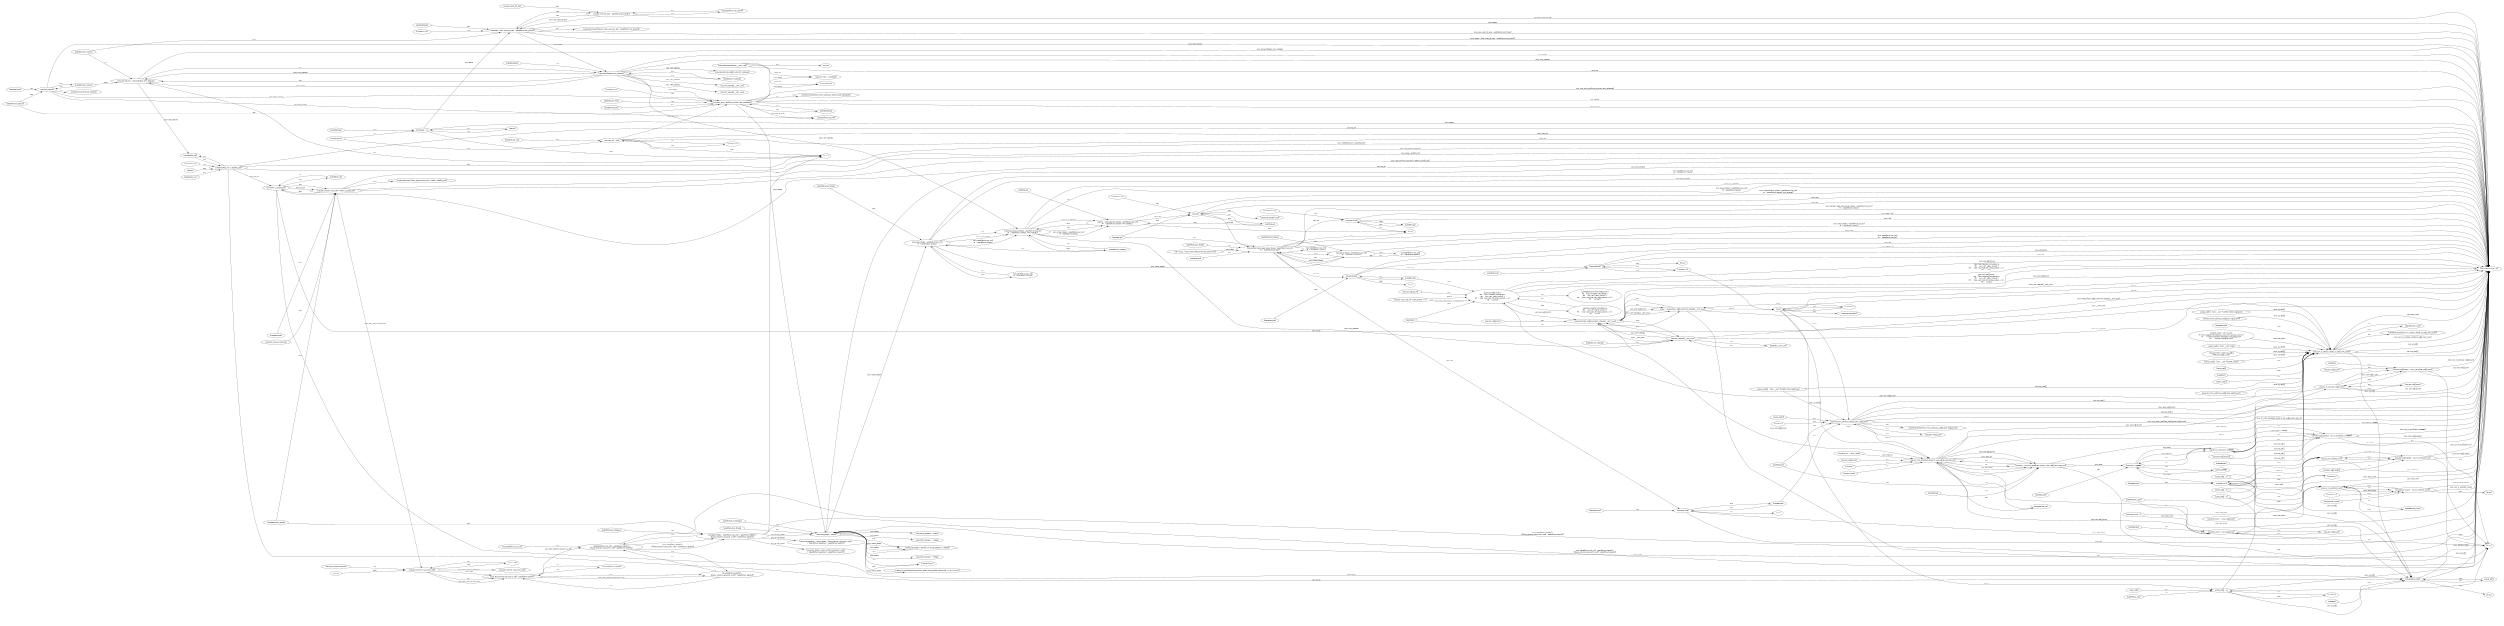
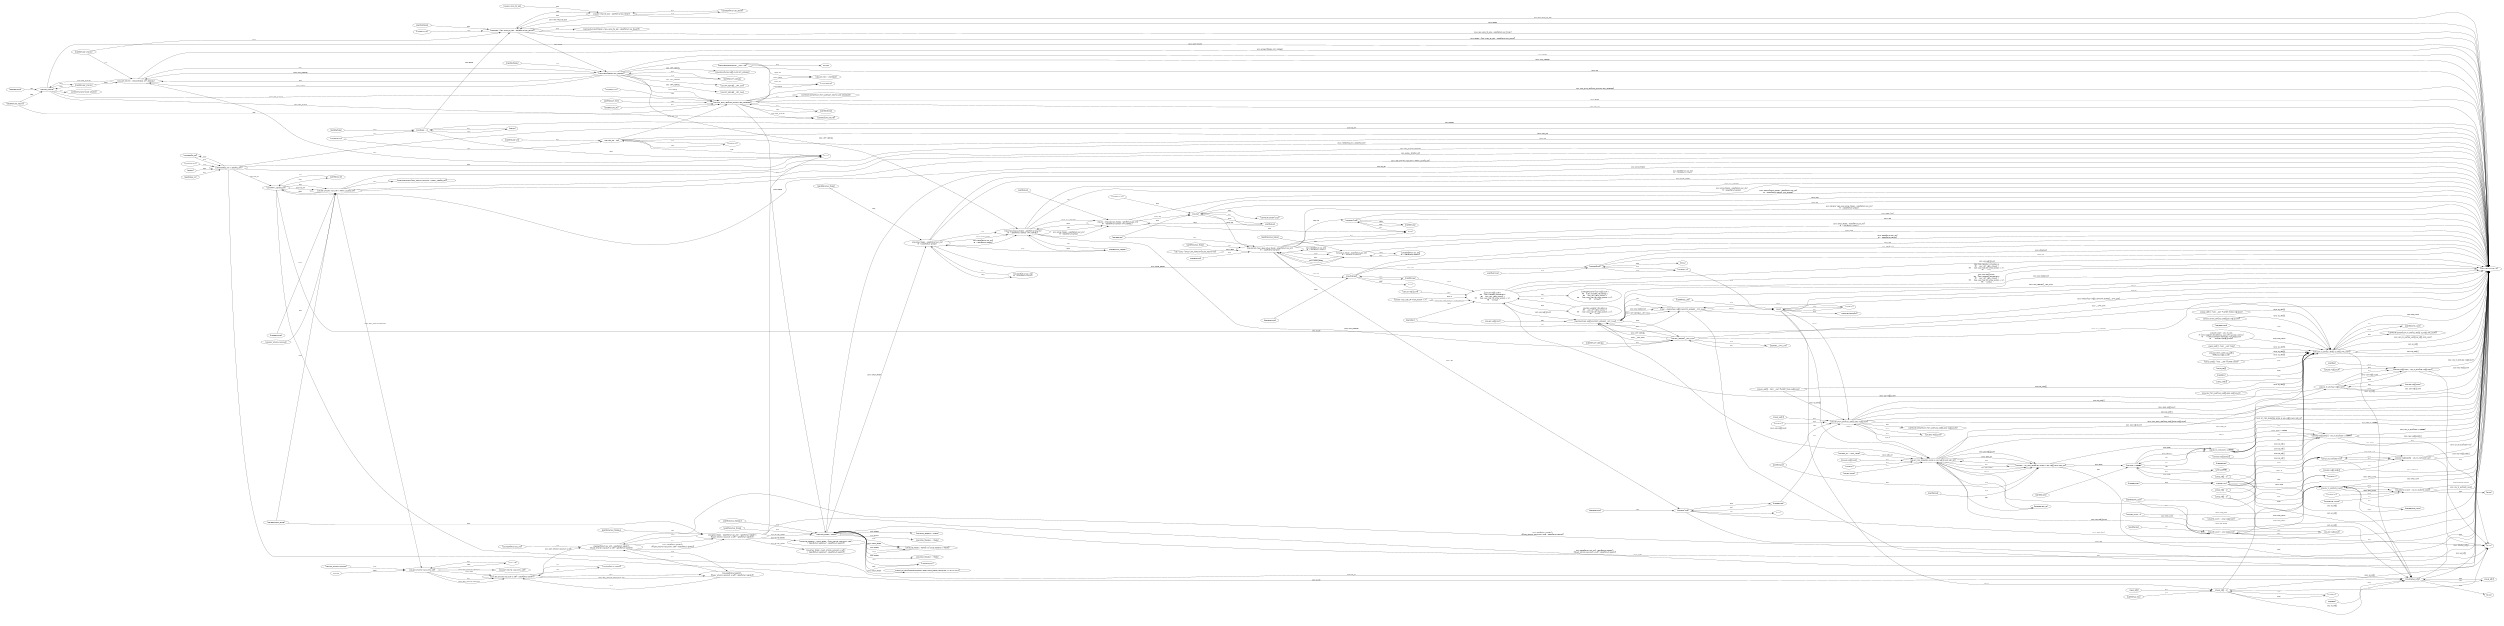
(163, 118) -> (80, 81)
(1270, 211) -> none
none -> (1683, 300)
(2282, 478) -> none
none -> (2288, 525)
